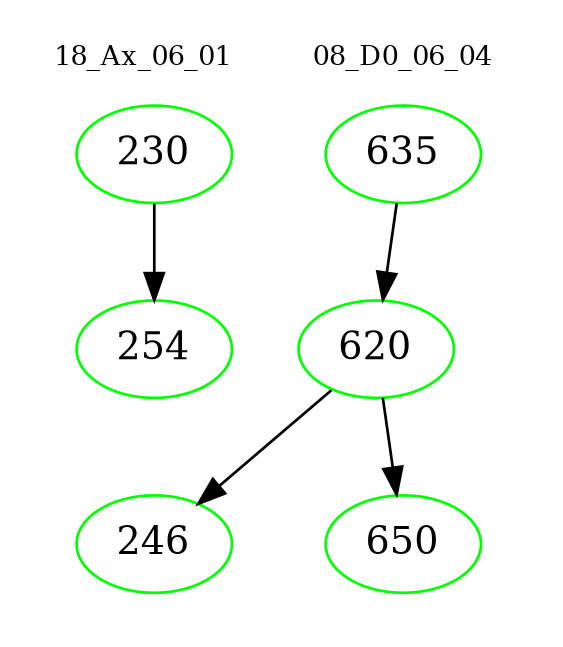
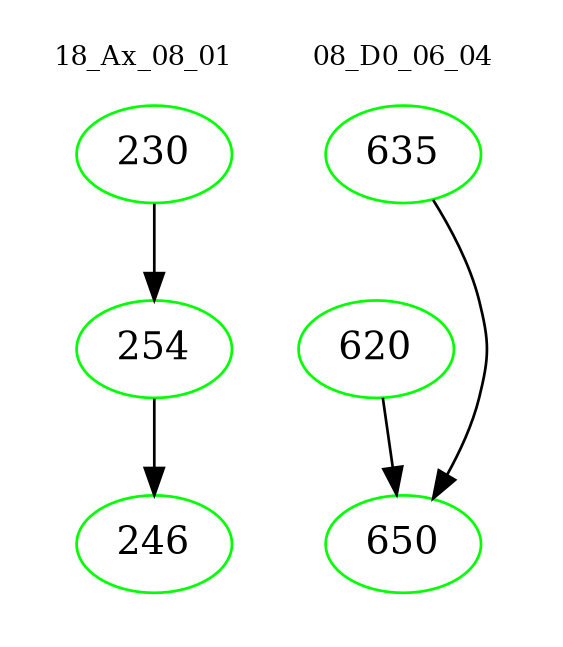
(143, 58) -> (143, 58)
(392, 238) -> (486, 335)
(295, 421) -> (154, 433)
